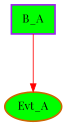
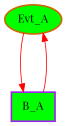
none -> (21, 58)
